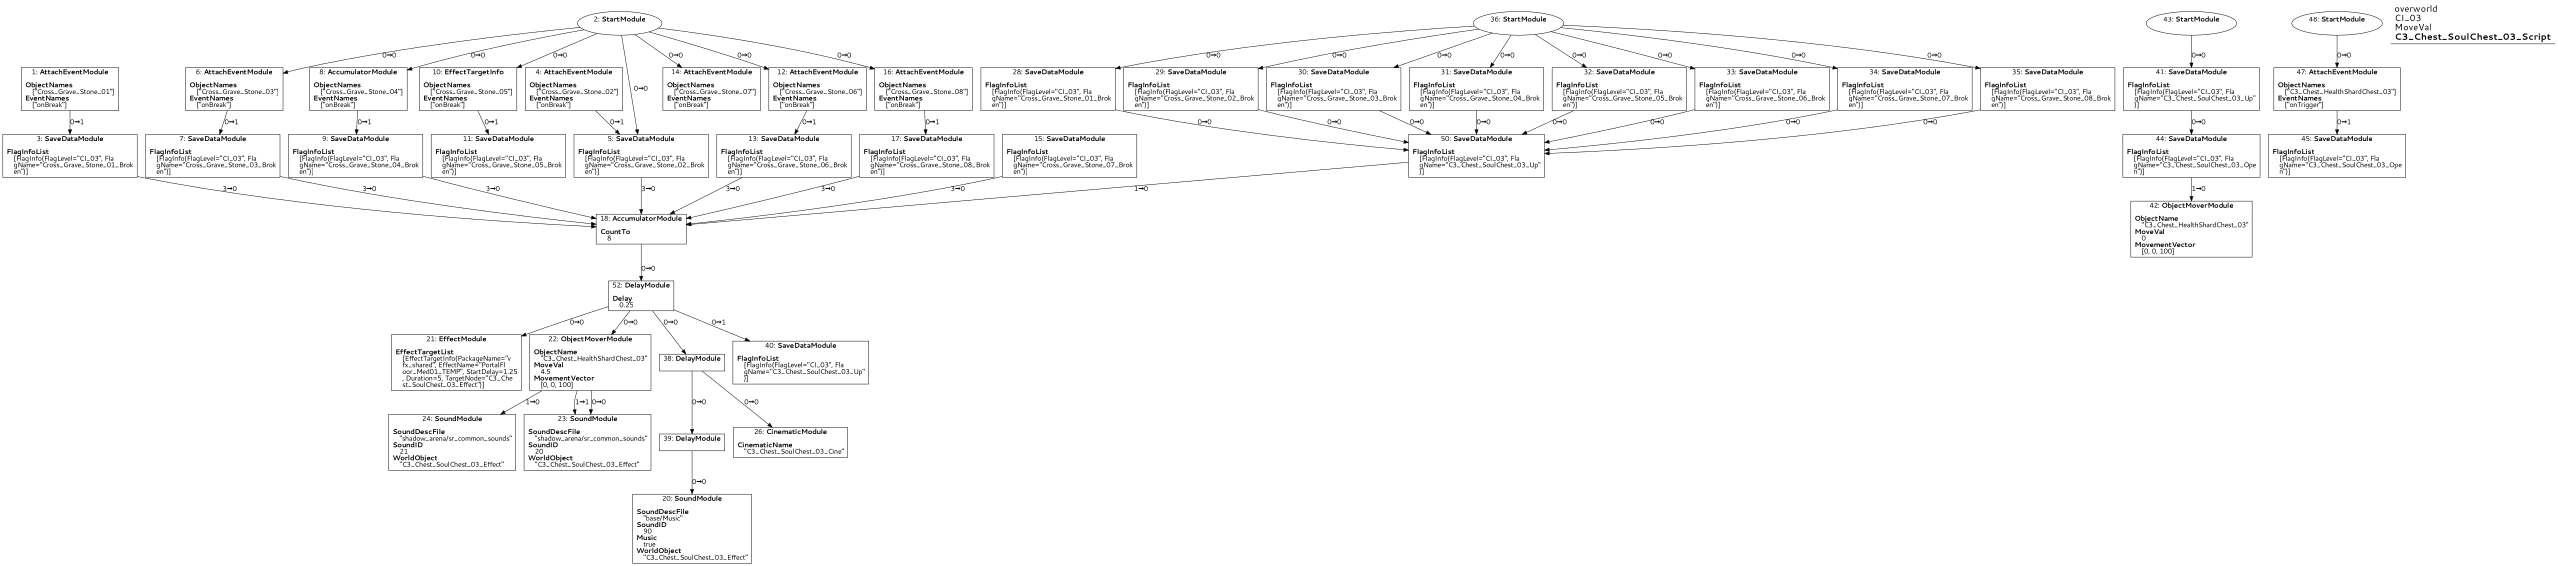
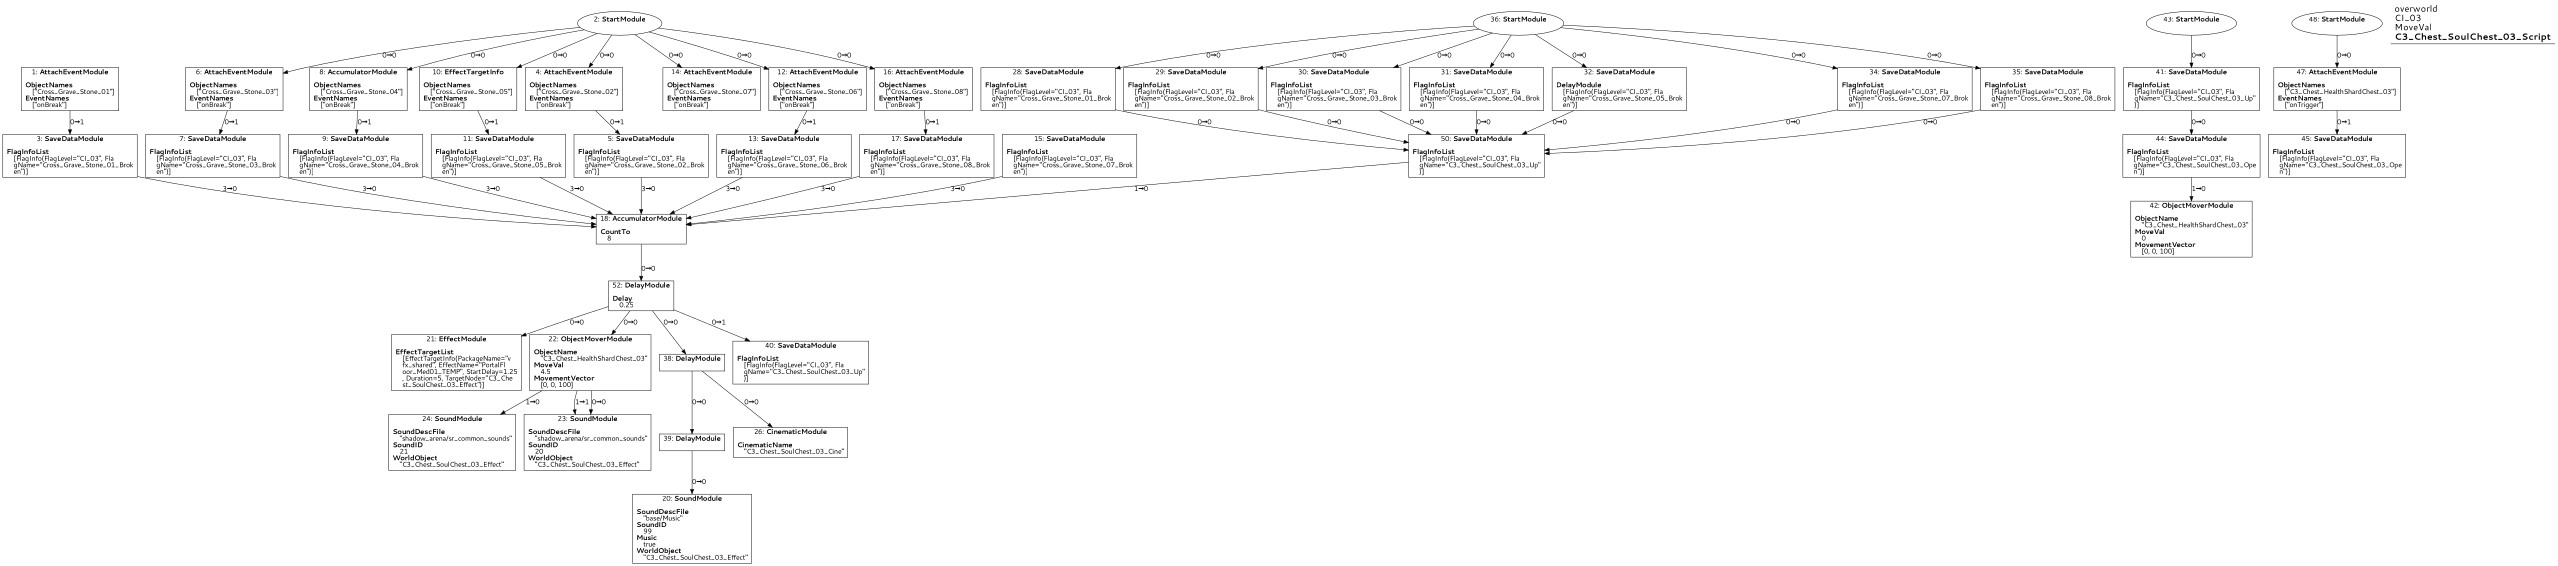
(629, 82) -> (602, 49)
(1577, 85) -> (1579, 85)
(1762, 89) -> none
none -> (574, 195)
(644, 532) -> (644, 532)
